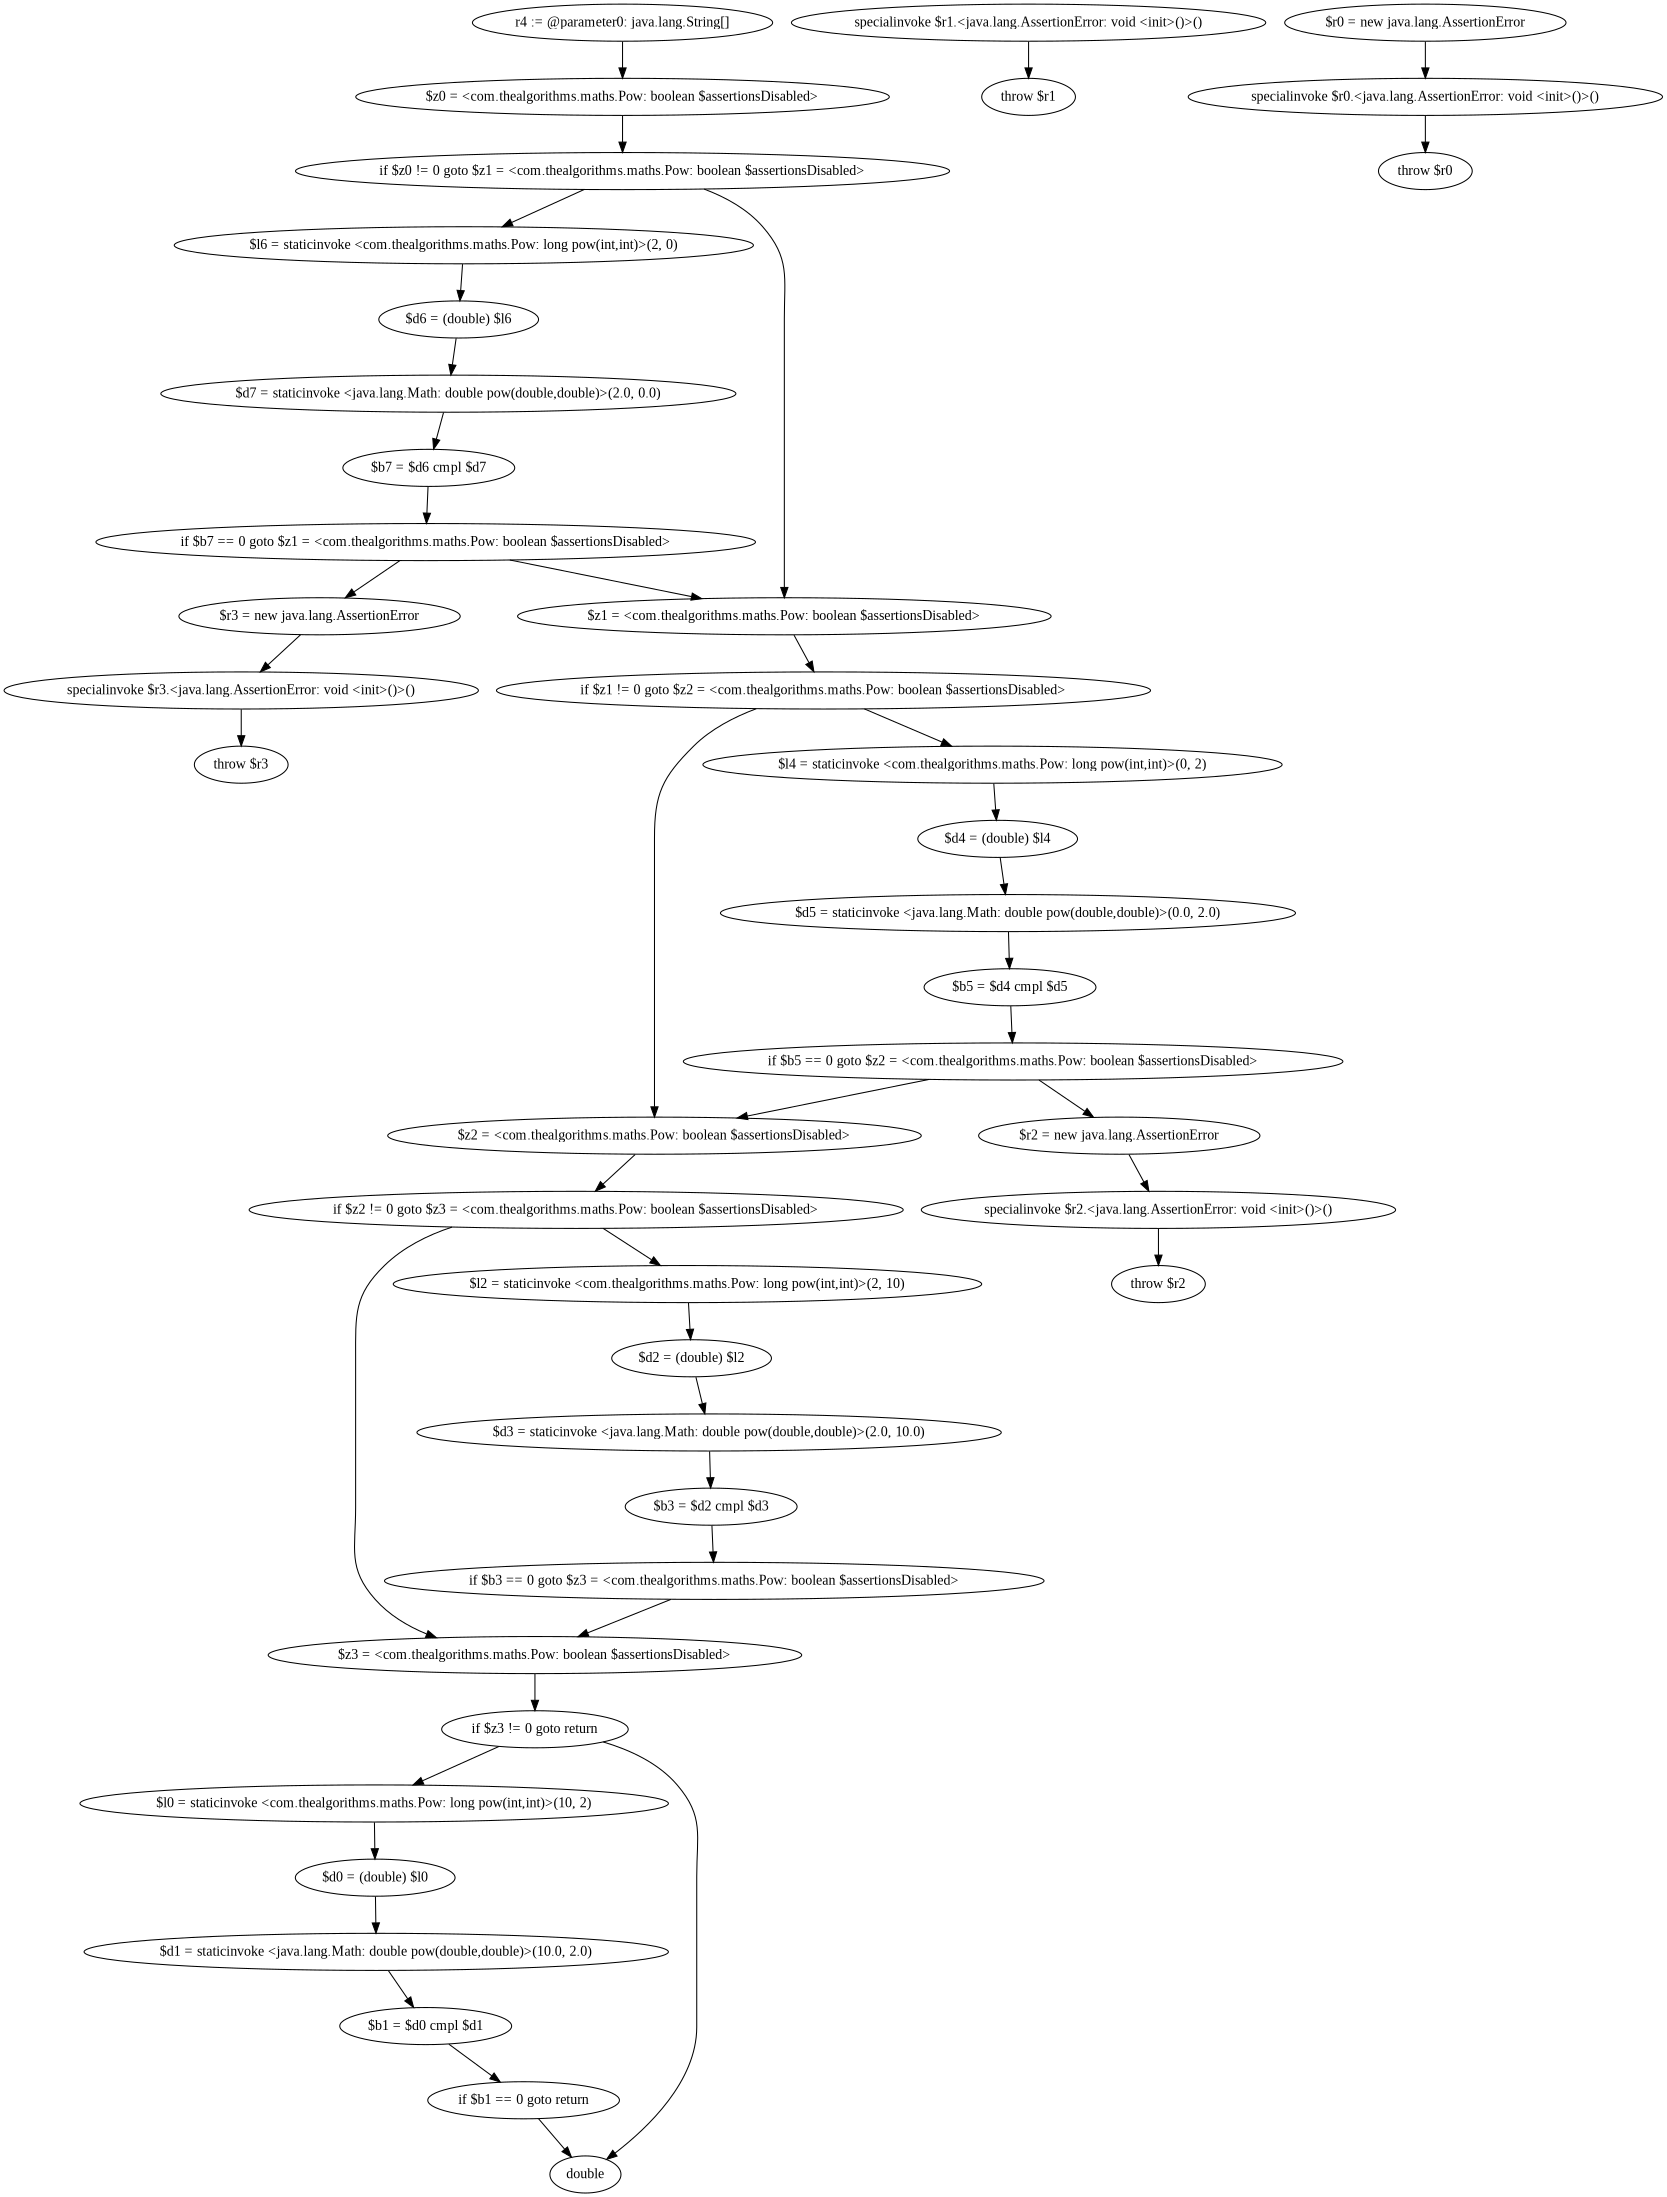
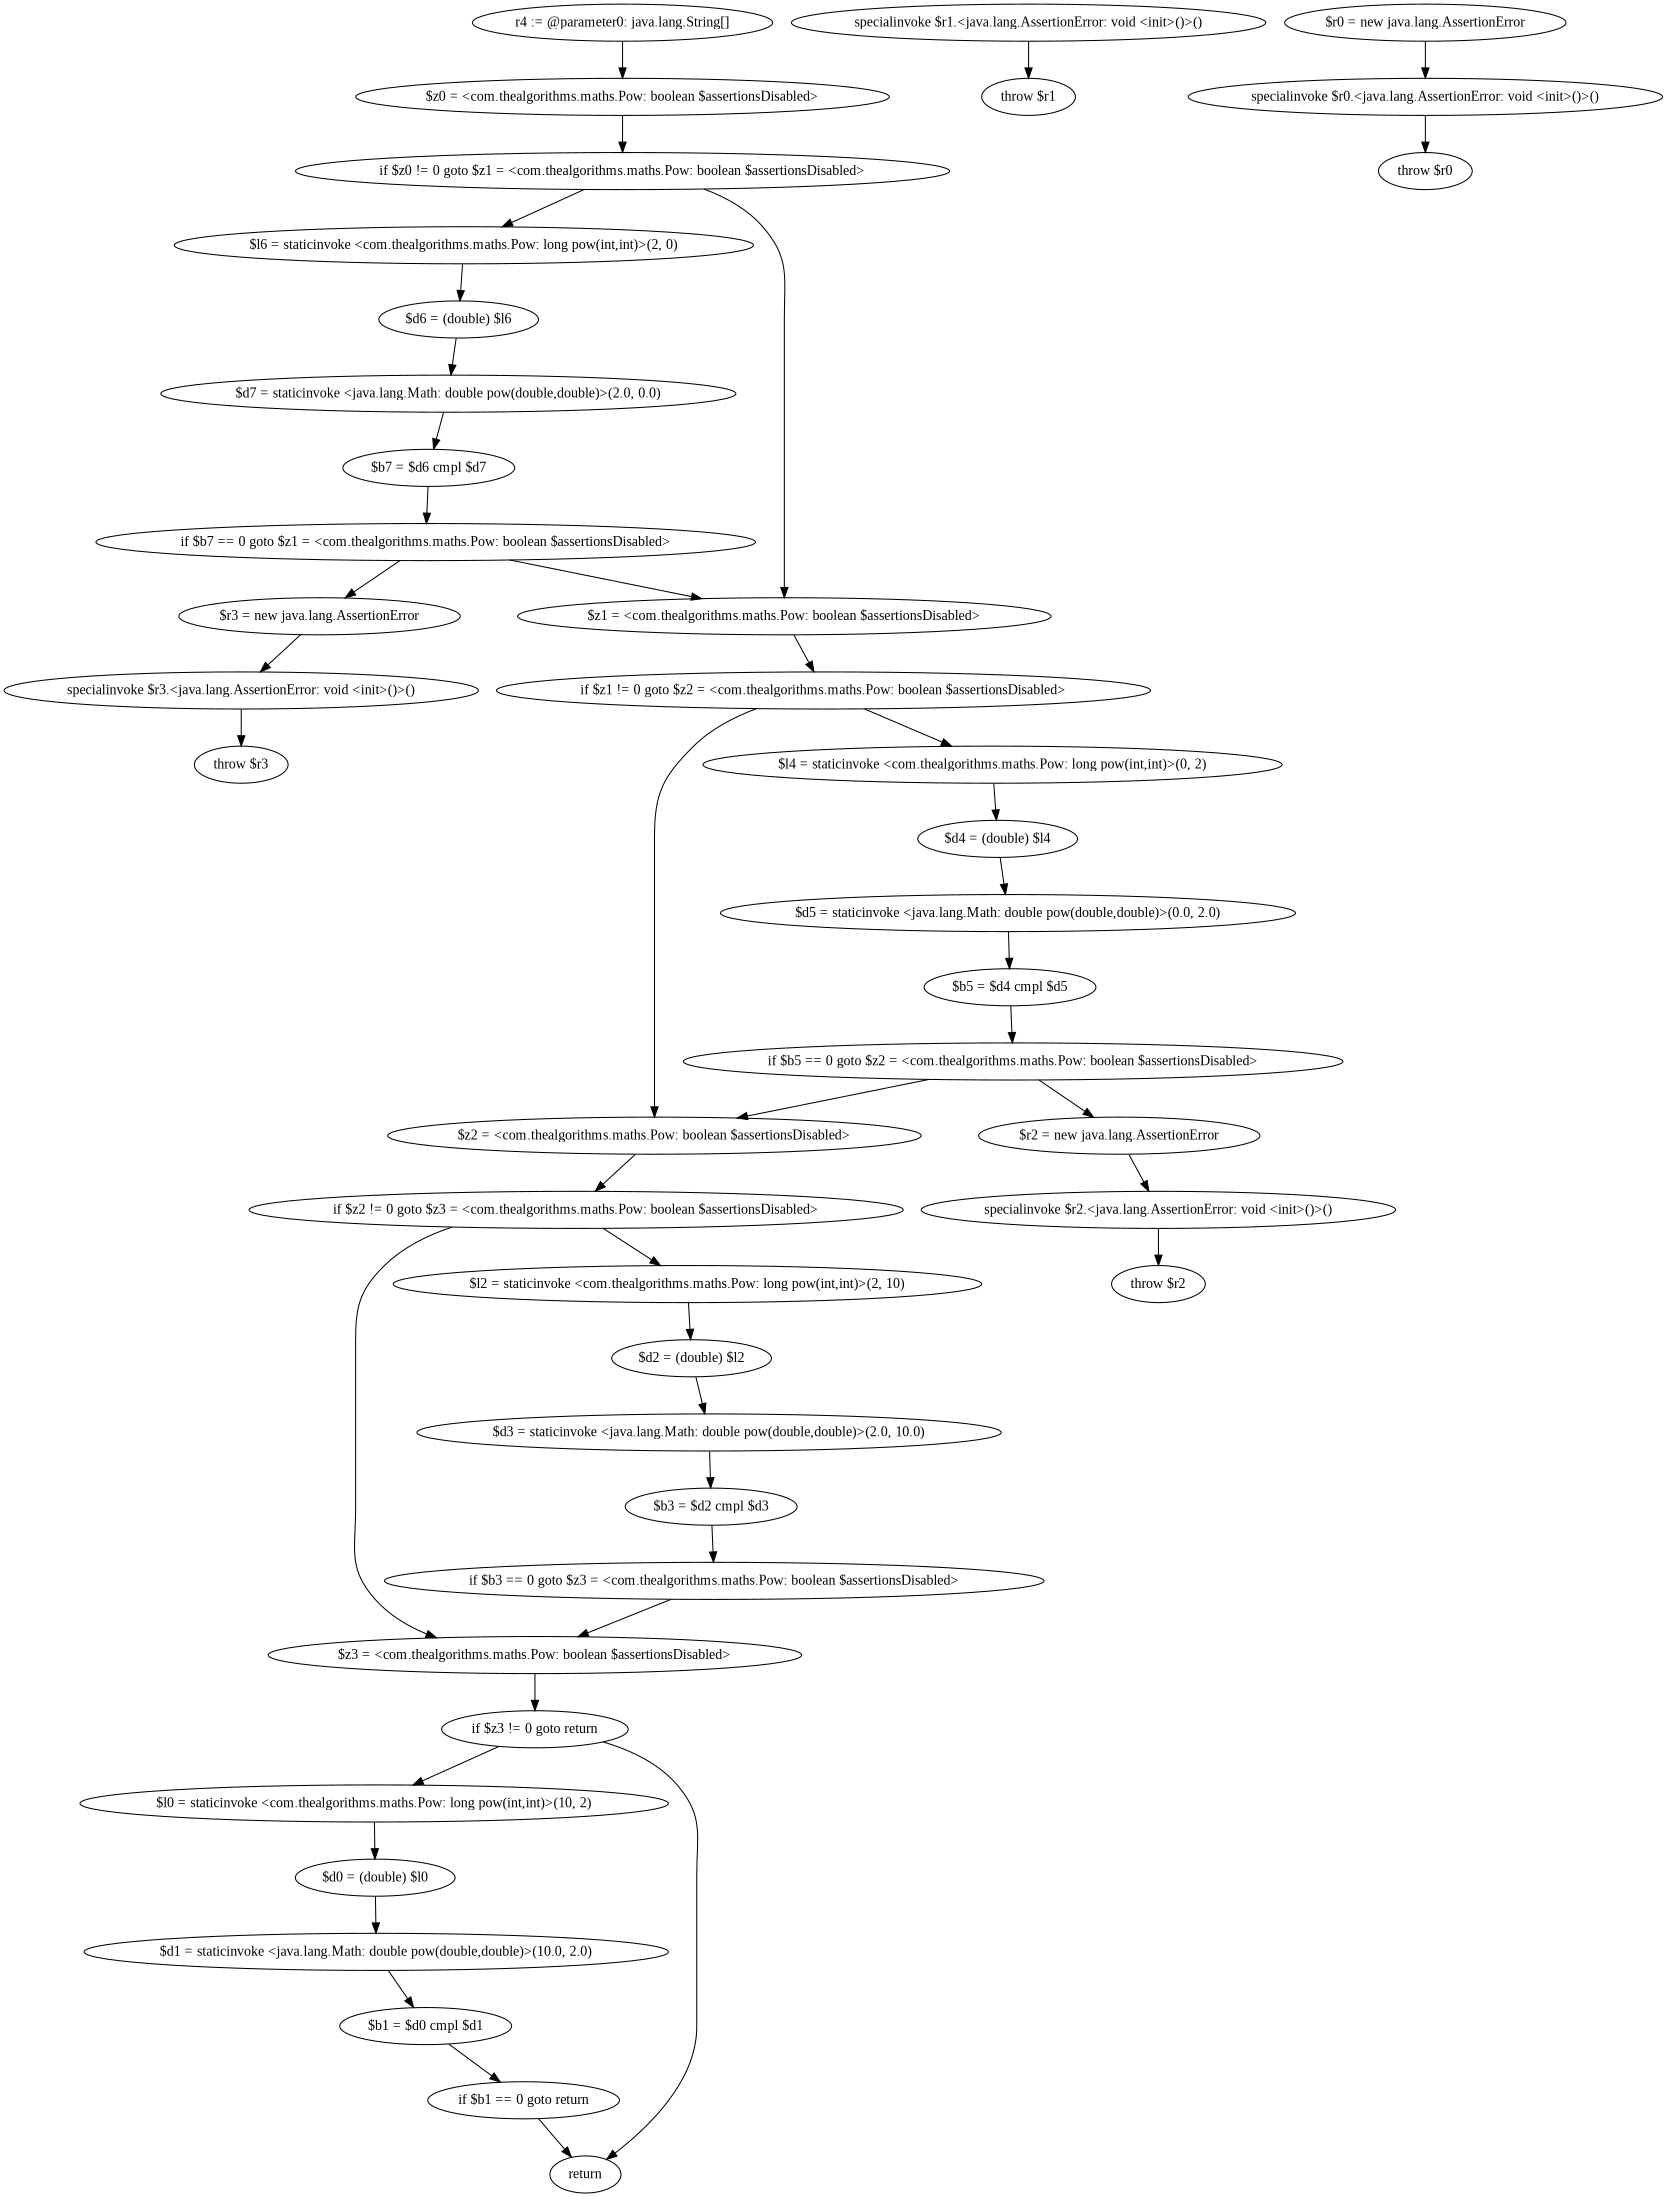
(585, 2174) -> (585, 2174)
